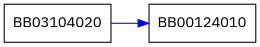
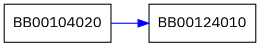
(58, 23) -> (58, 23)
